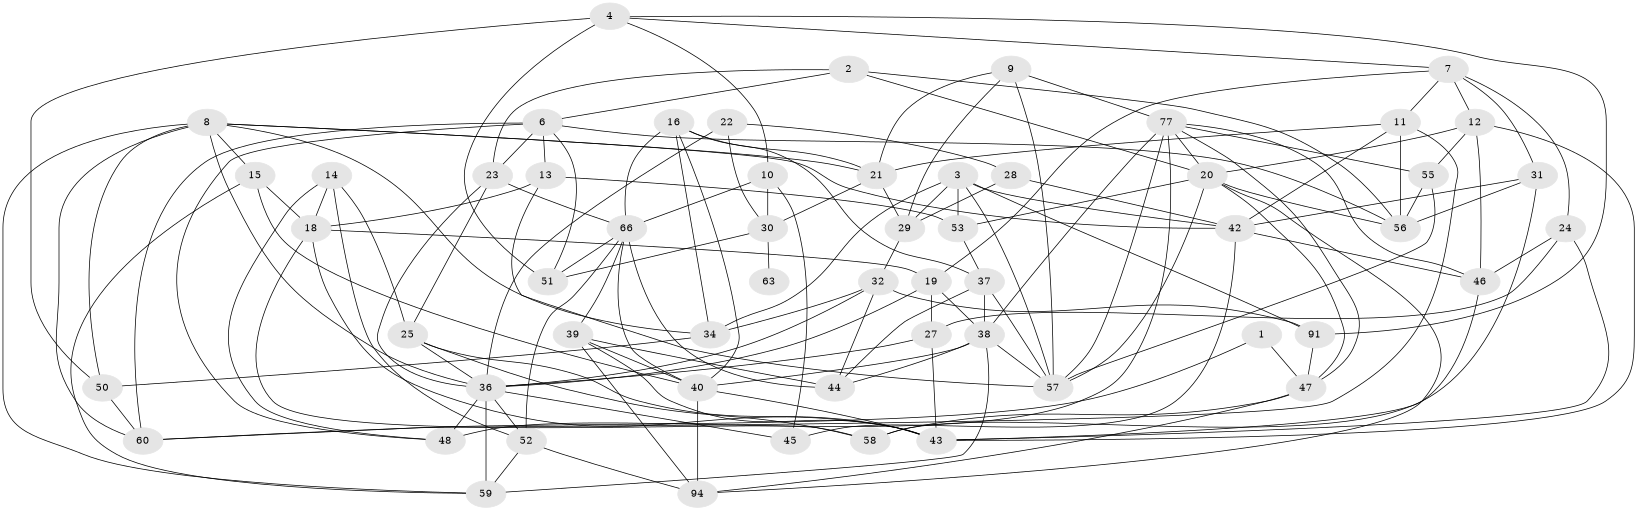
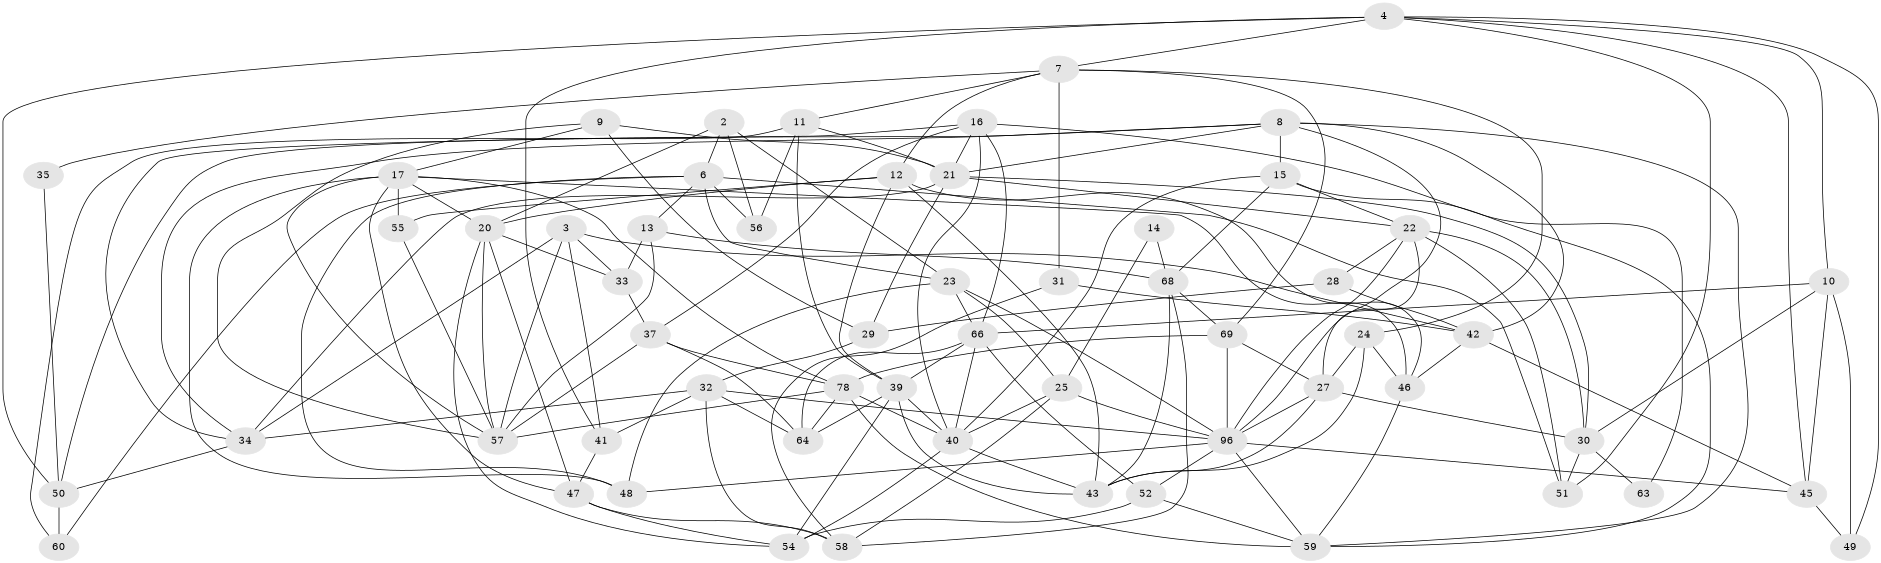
none -> (1777, 98)
(1167, 122) -> (398, 176)
none -> (44, 176)
(1318, 176) -> (807, 272)
none -> (1412, 191)
none -> (568, 197)
(932, 202) -> none
(1415, 202) -> none
(1469, 202) -> none
none -> (1201, 204)
(1302, 206) -> none
none -> (1355, 206)
(311, 229) -> (1168, 282)
(958, 229) -> (622, 282)
(587, 255) -> (1531, 336)
(59, 259) -> none
(931, 282) -> (1227, 335)
none -> (850, 290)
none -> (1407, 301)
(985, 335) -> (844, 388)
(1262, 335) -> none
(1315, 335) -> (602, 441)
(369, 340) -> none
(236, 369) -> (752, 329)
(486, 388) -> (1227, 441)
(835, 388) -> (803, 441)
(631, 399) -> (1007, 414)
none -> (1453, 416)
(1252, 427) -> (1365, 471)
(698, 494) -> (789, 547)
none -> (732, 501)
none -> (1850, 547)
